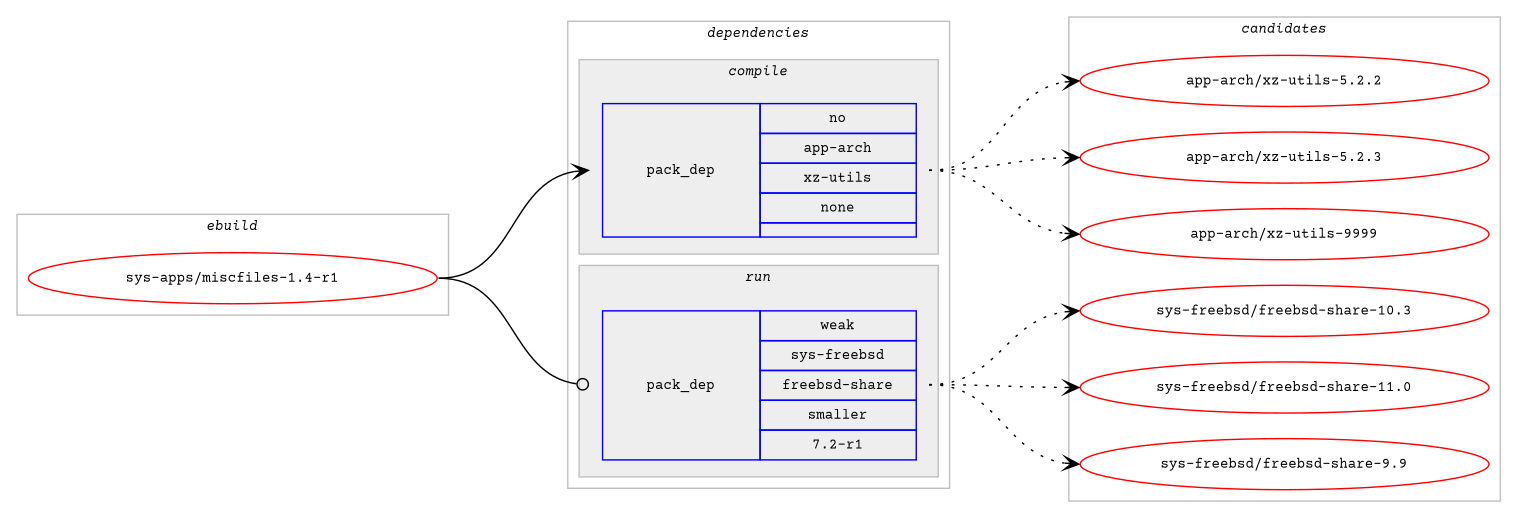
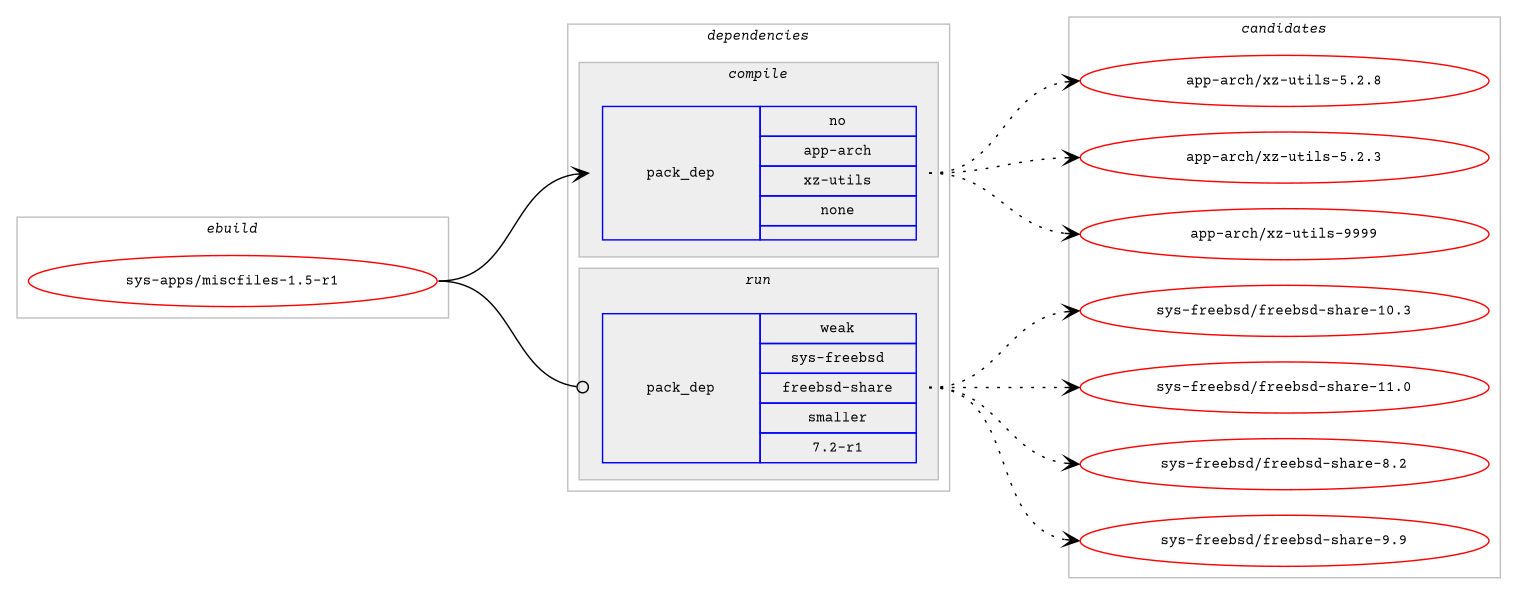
(1285, 81) -> (1285, 81)
(233, 278) -> (233, 281)
none -> (1285, 464)
